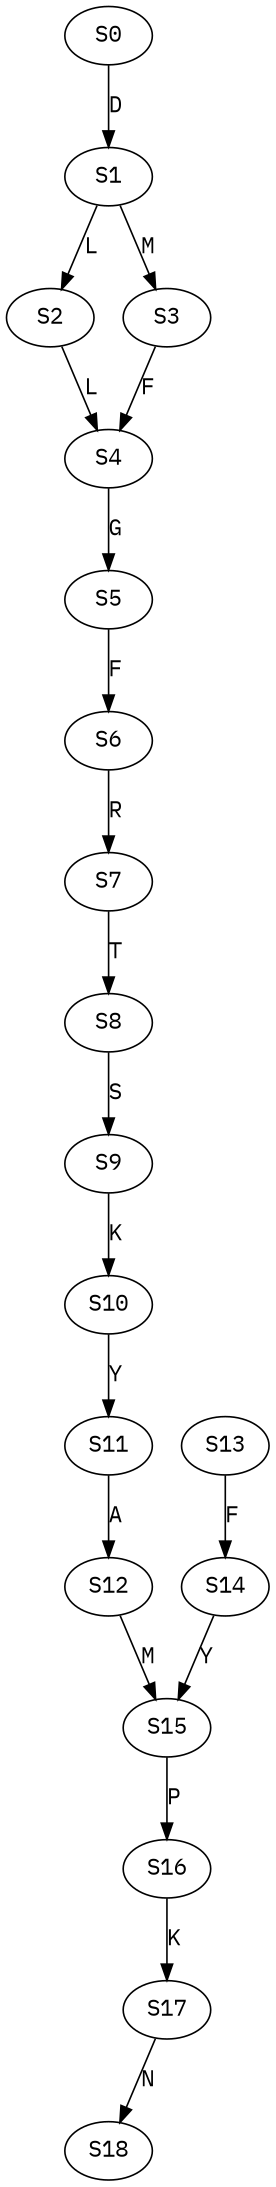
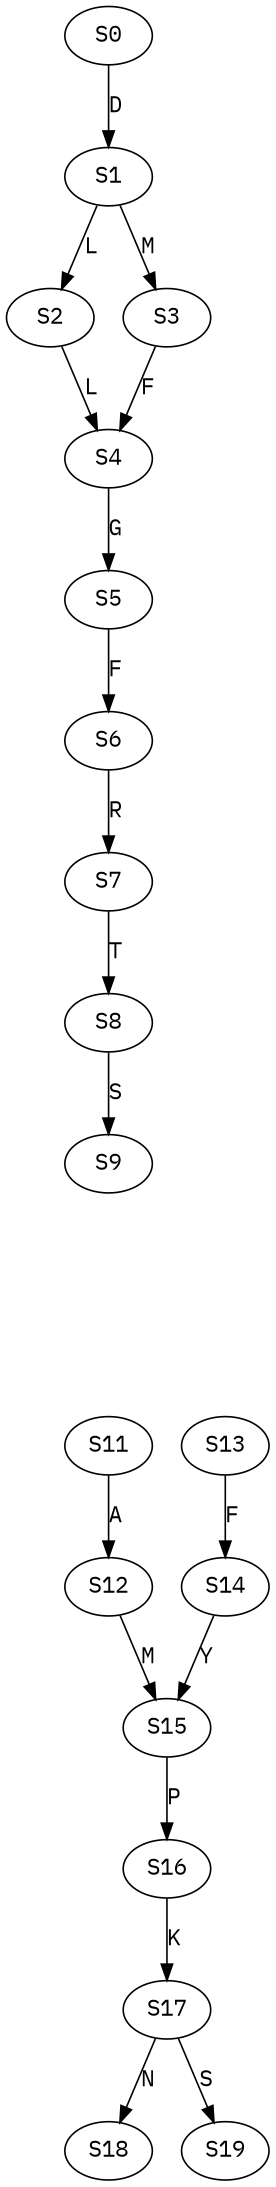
(109, 1305) -> none
none -> (225, 2151)
